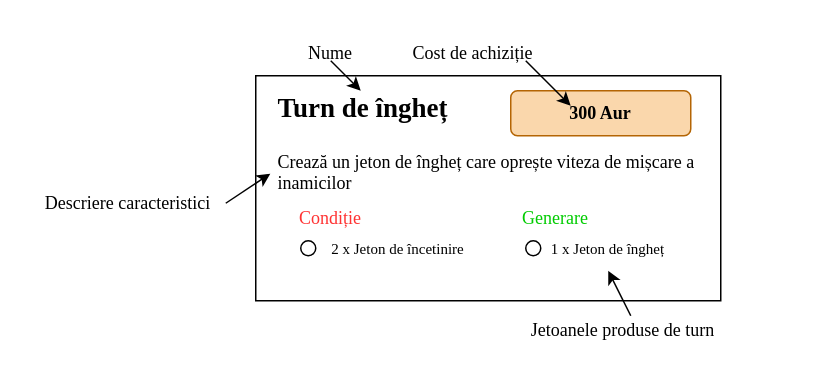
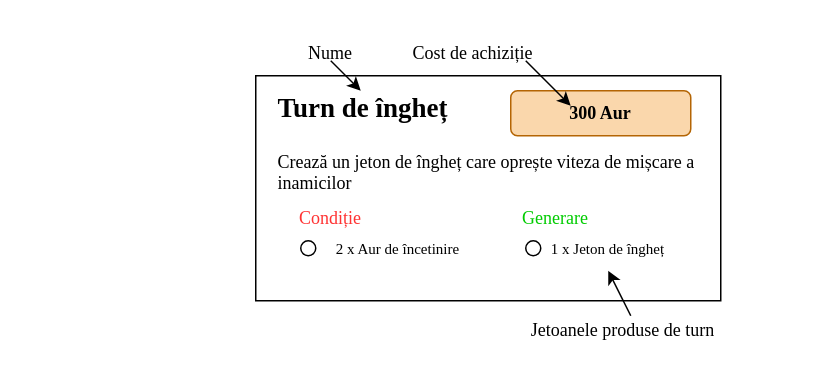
(244, 191) -> none
(128, 203) -> none
(398, 248) -> (398, 248)
